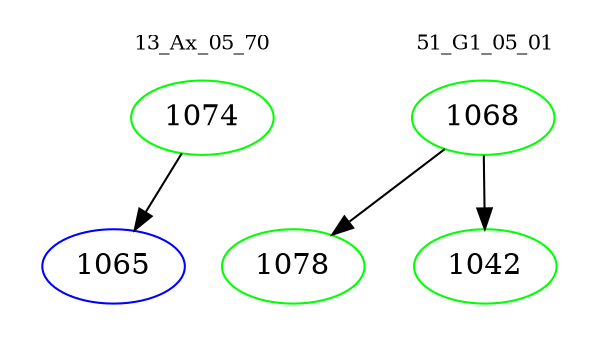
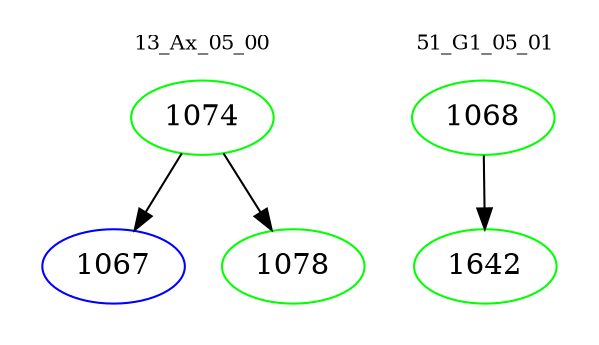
(202, 44) -> (202, 44)
(409, 176) -> (242, 183)
(114, 266) -> (114, 266)
(485, 266) -> (485, 266)
